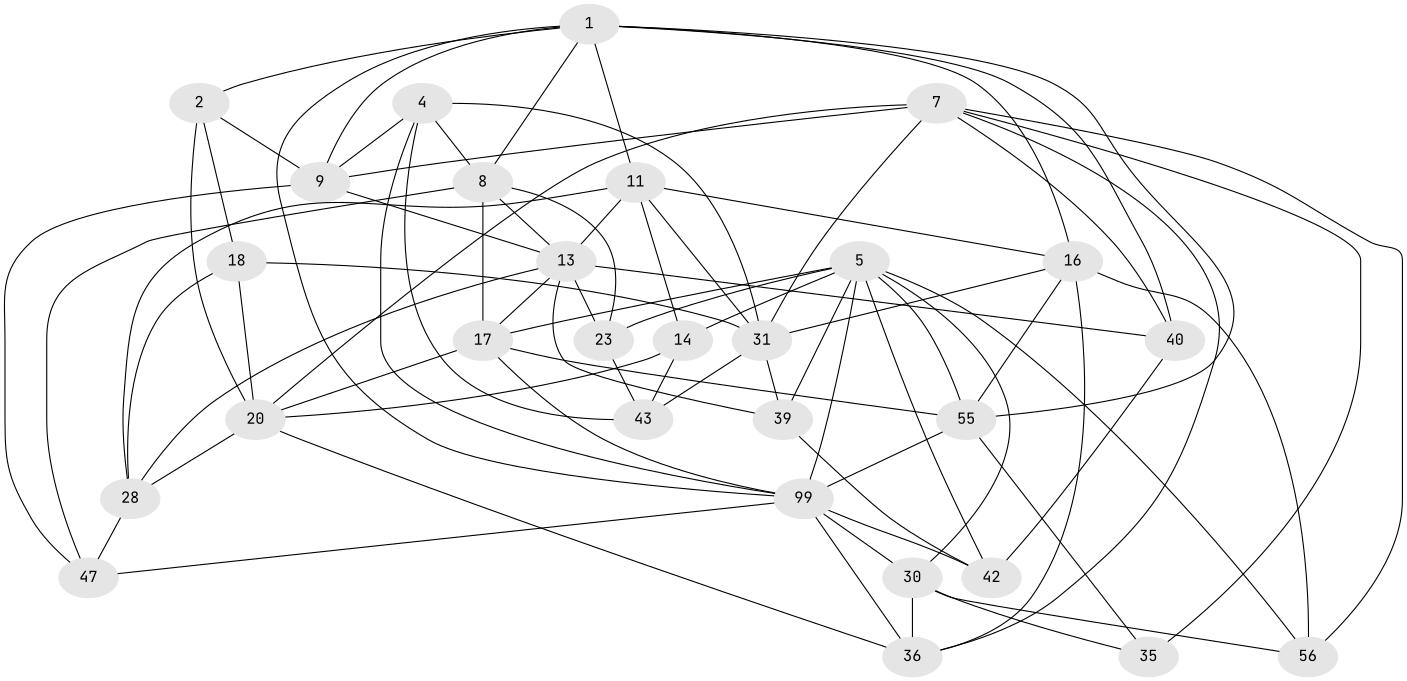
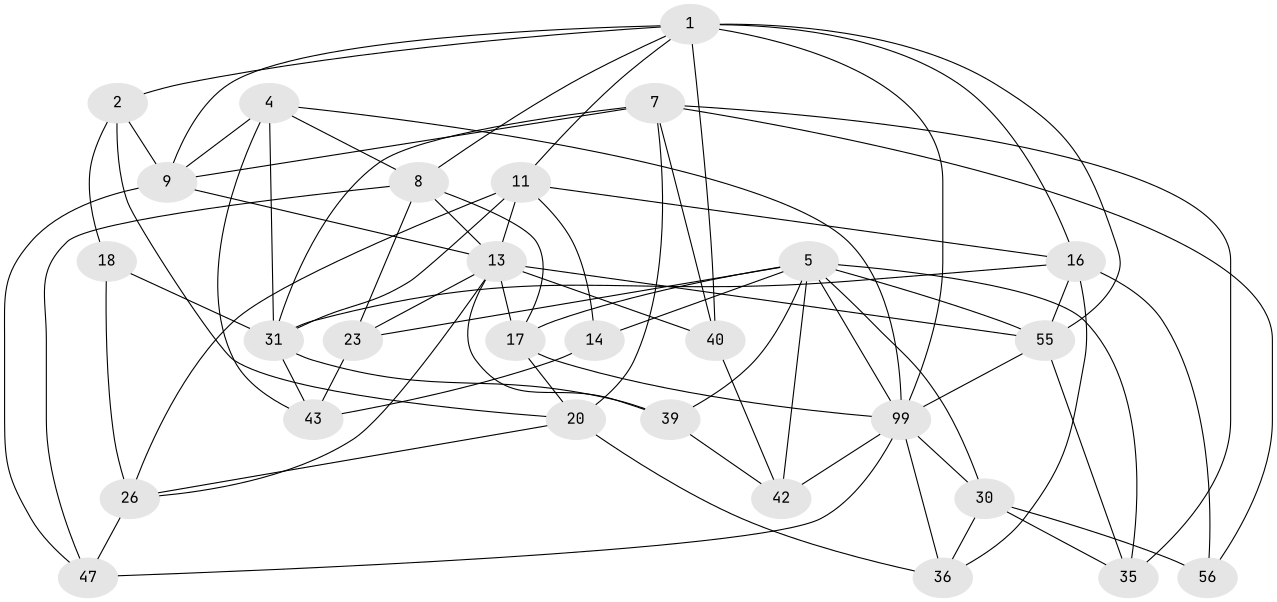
(246, 341) -> none
(1209, 377) -> none
(723, 385) -> (771, 301)
(475, 397) -> none
(1101, 421) -> (1072, 312)
(130, 499) -> (130, 499)
